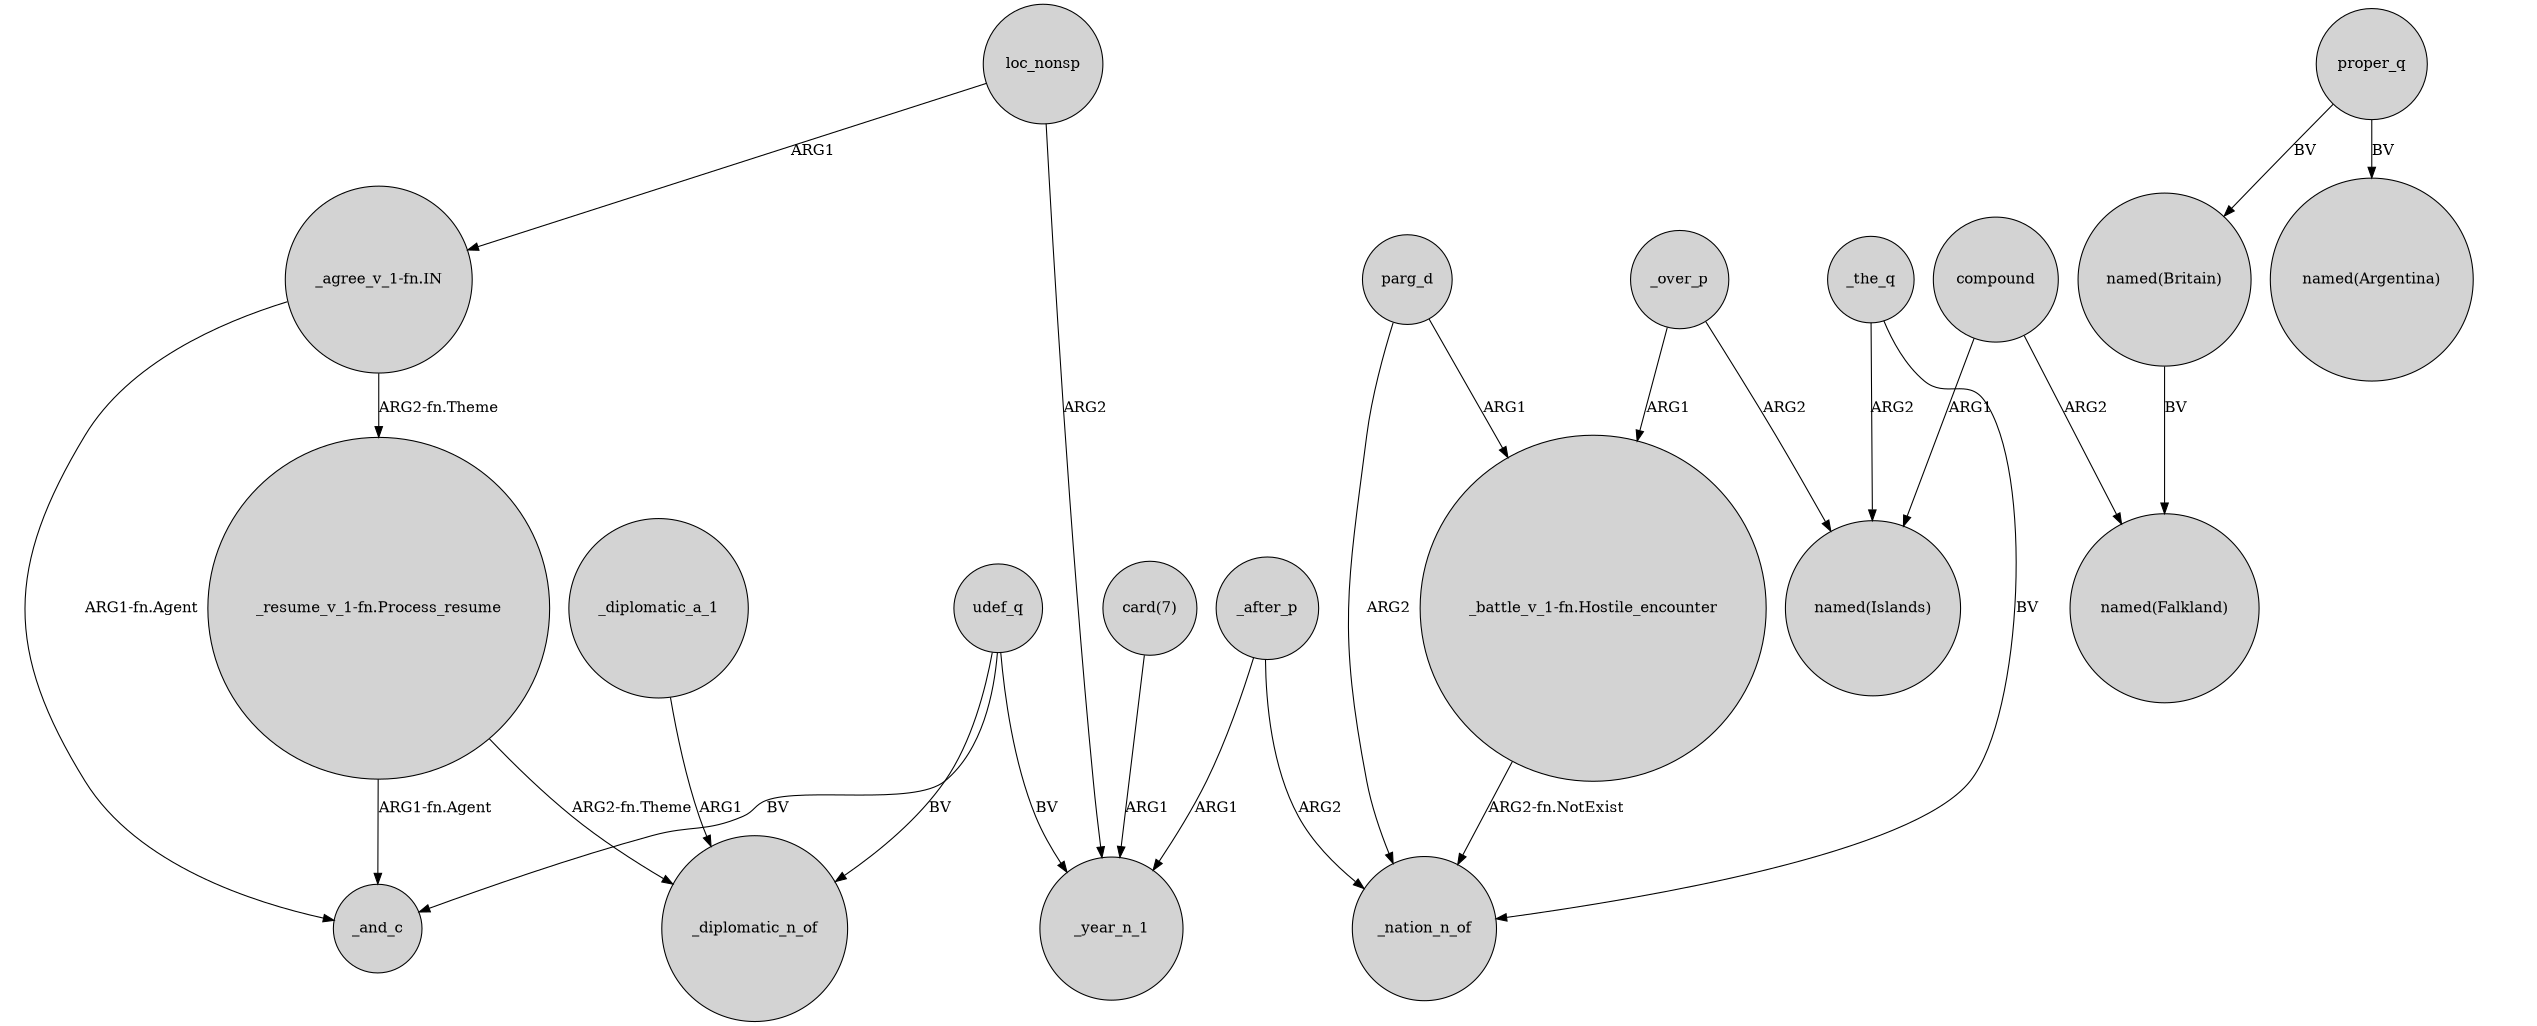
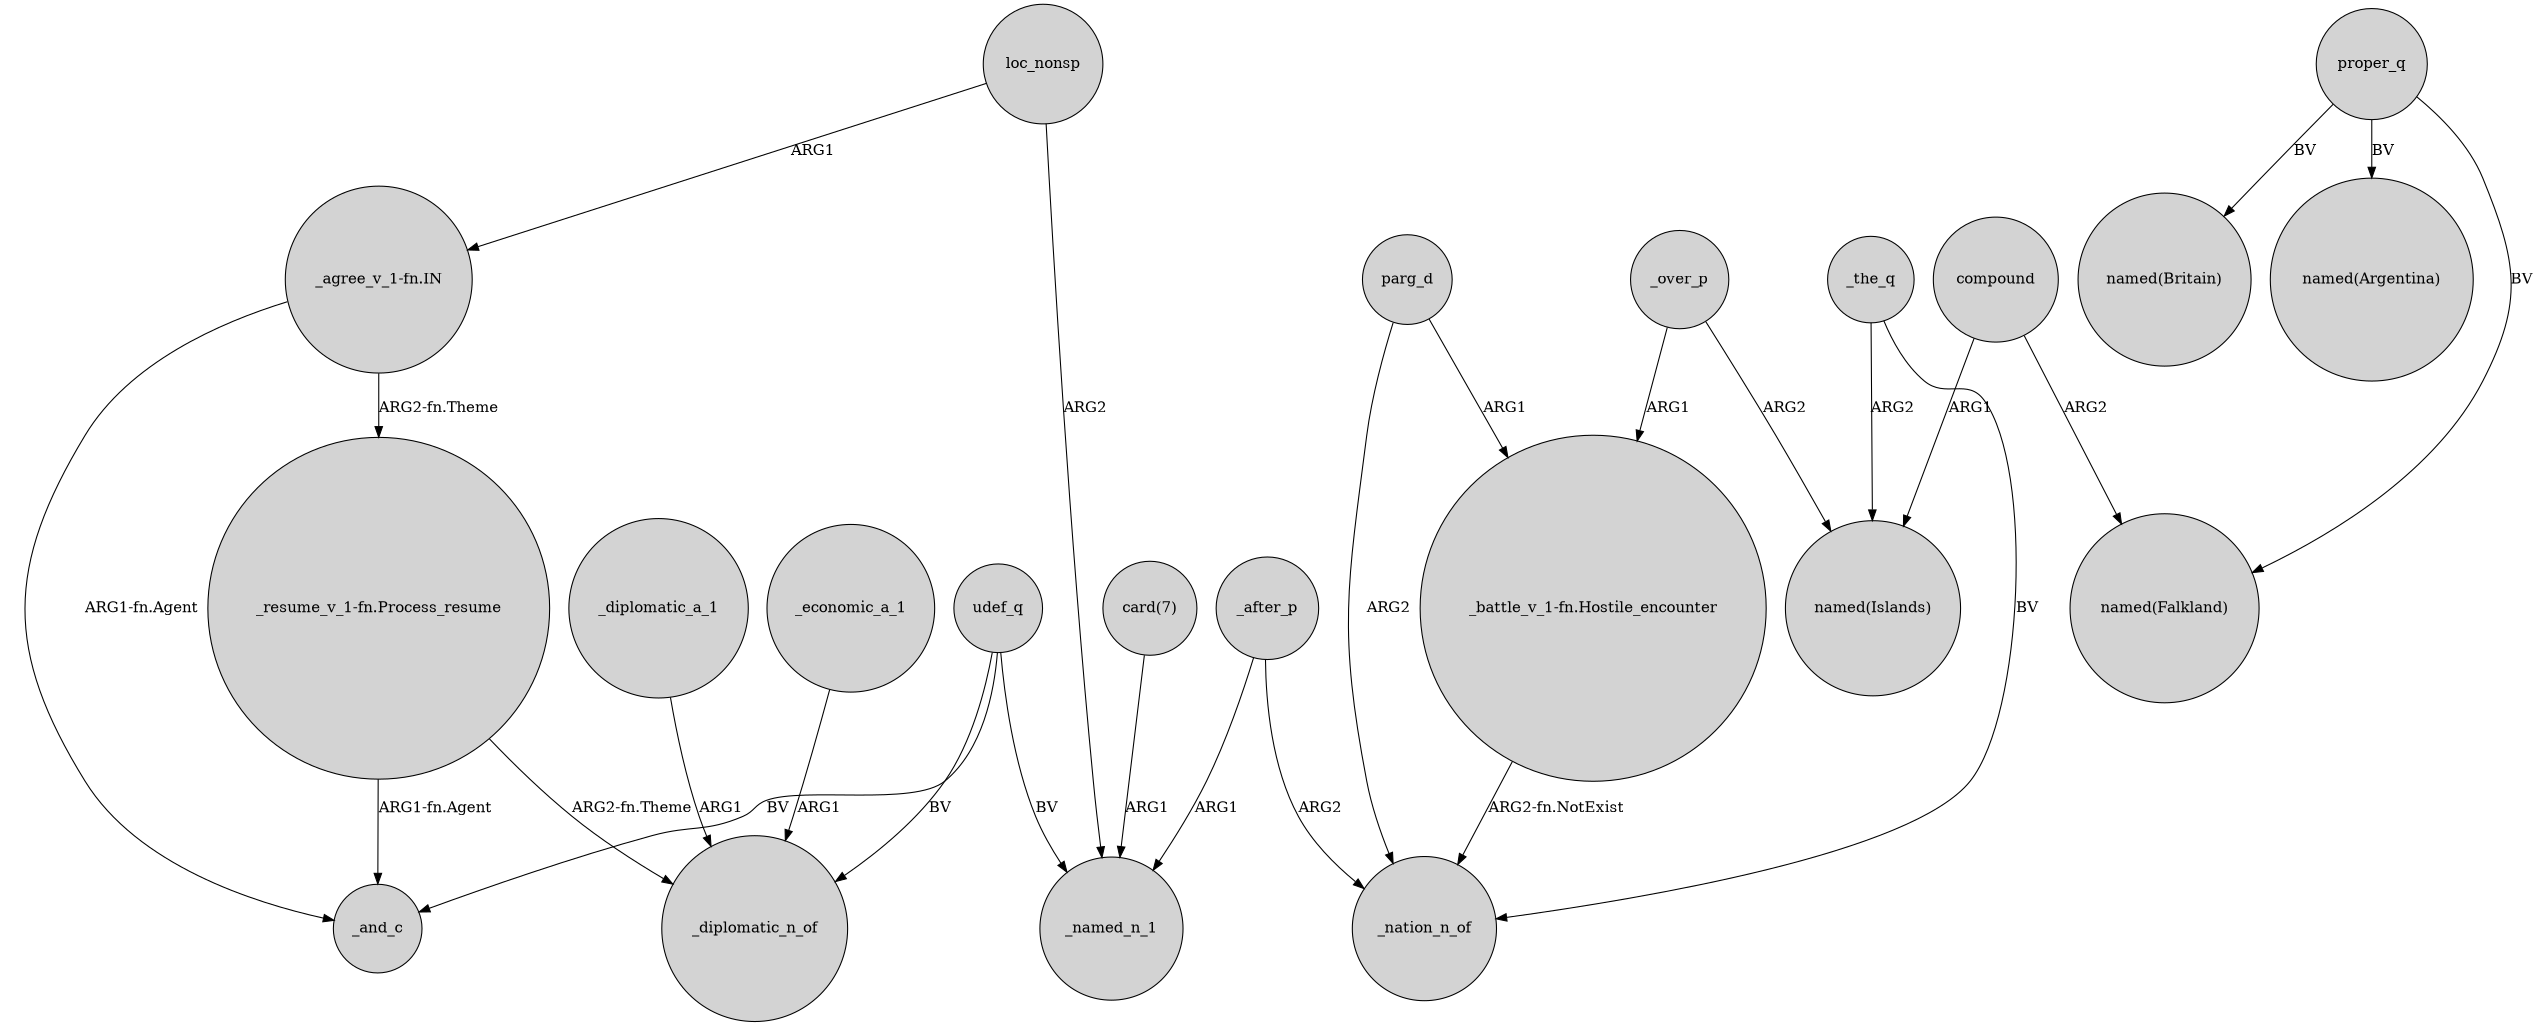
(2165, 435) -> (2488, 370)
none -> (851, 608)
(1111, 929) -> (1111, 929)
